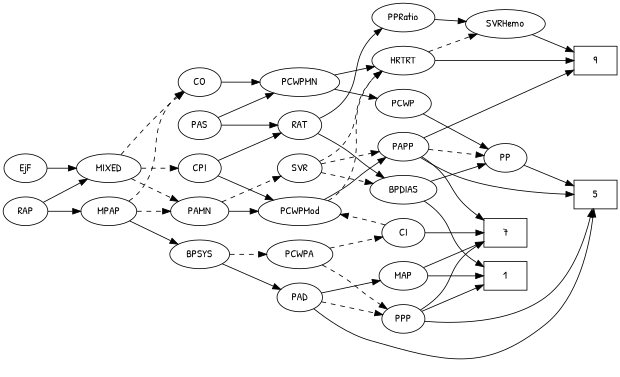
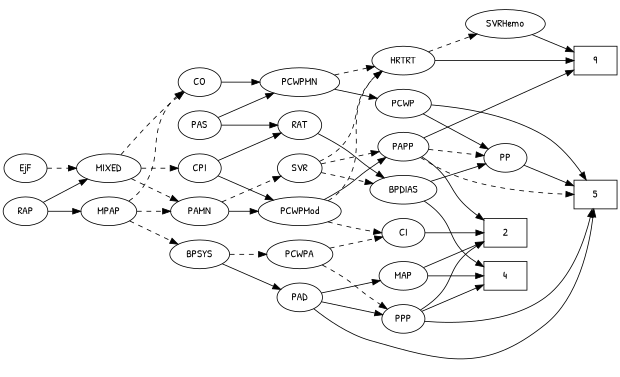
(403, 18) -> none
(350, 72) -> (350, 72)
none -> (515, 122)
(58, 168) -> (58, 168)
(490, 186) -> (490, 186)
(367, 220) -> (351, 227)
(150, 231) -> (150, 231)
(505, 233) -> (505, 233)
(505, 276) -> (505, 276)
(348, 307) -> (348, 307)
